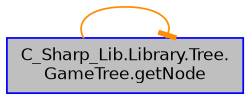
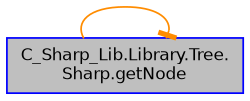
(125, 66) -> (125, 66)
